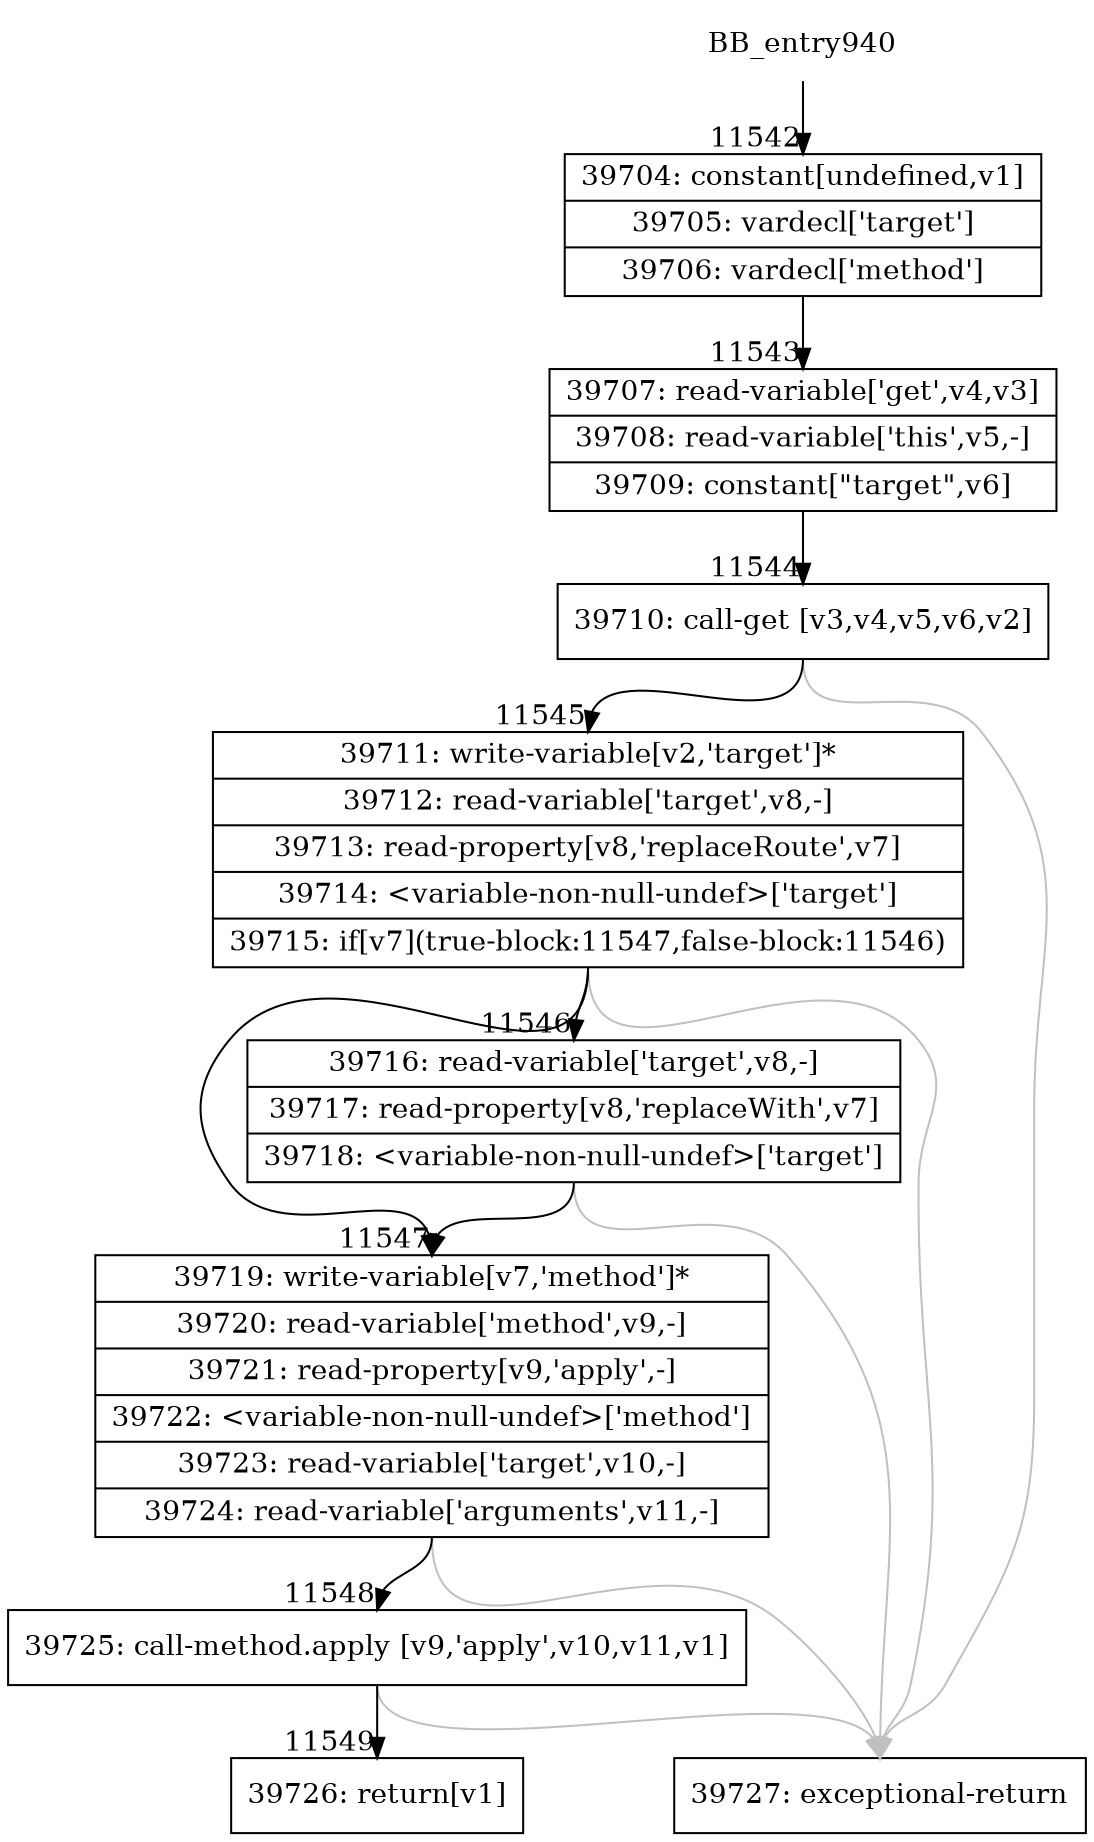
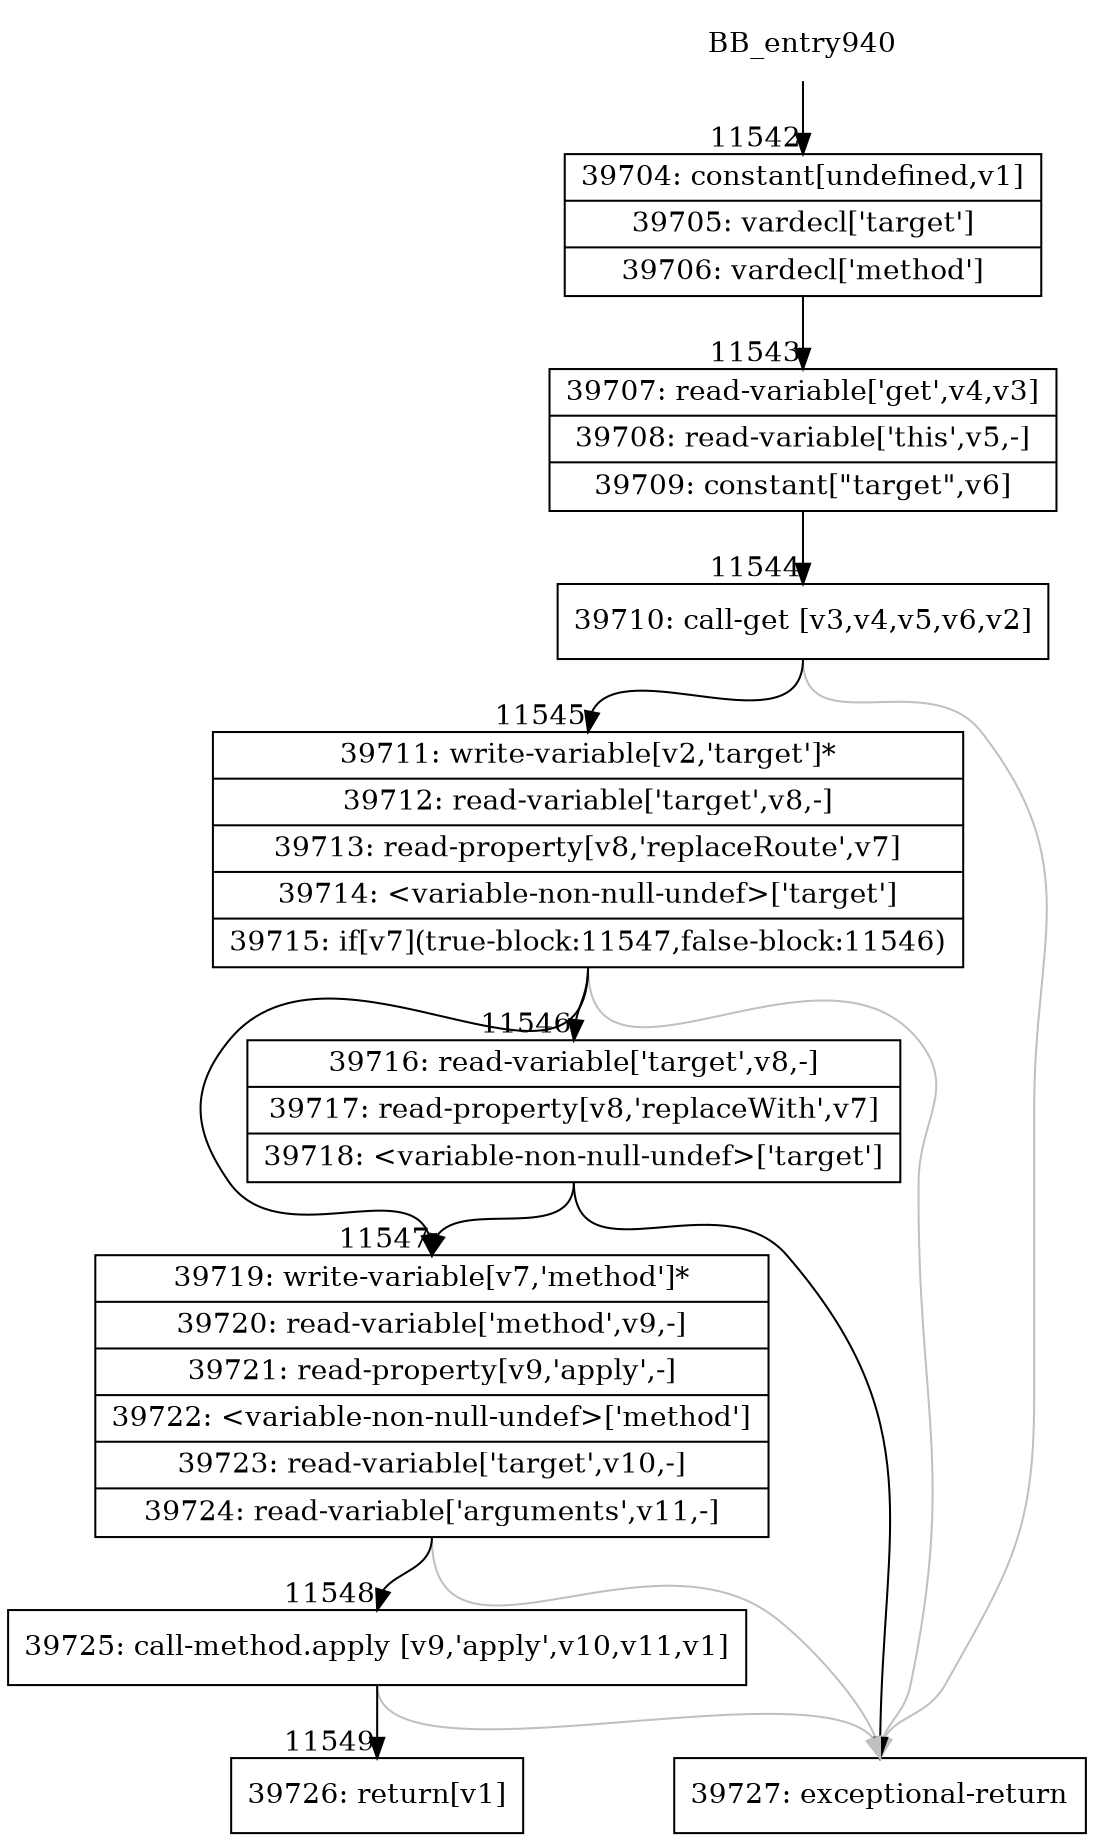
(858, 1363) -> (858, 1363)
